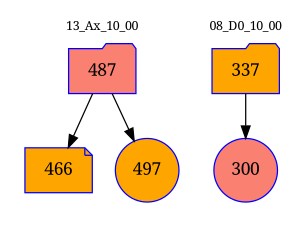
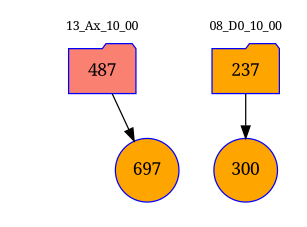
(246, 71) -> (246, 71)
(59, 170) -> none
(147, 170) -> (147, 170)
(246, 170) -> (246, 170)
